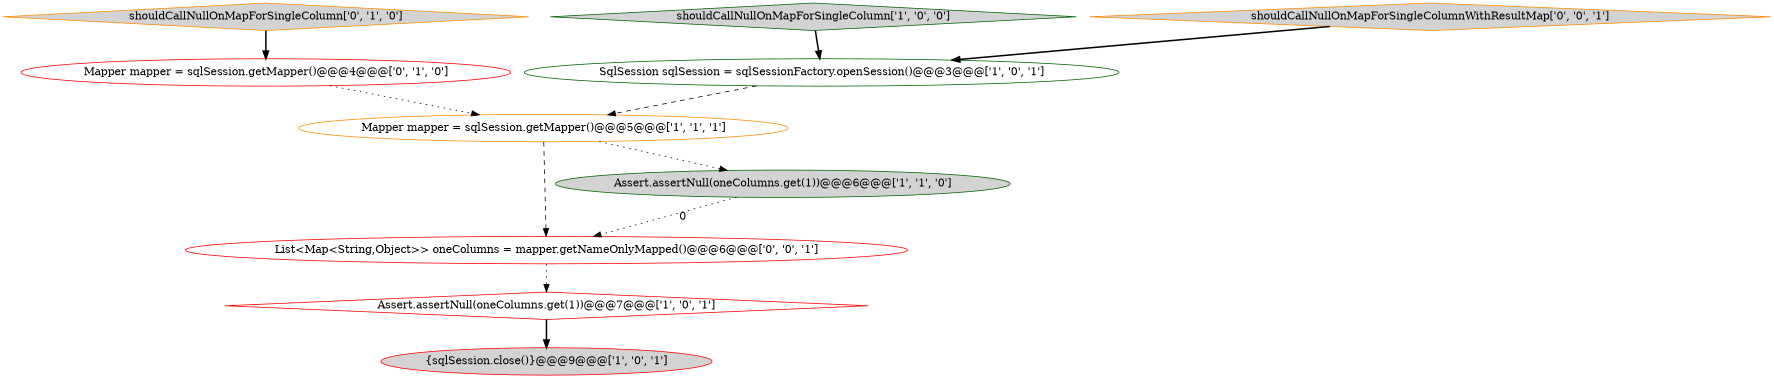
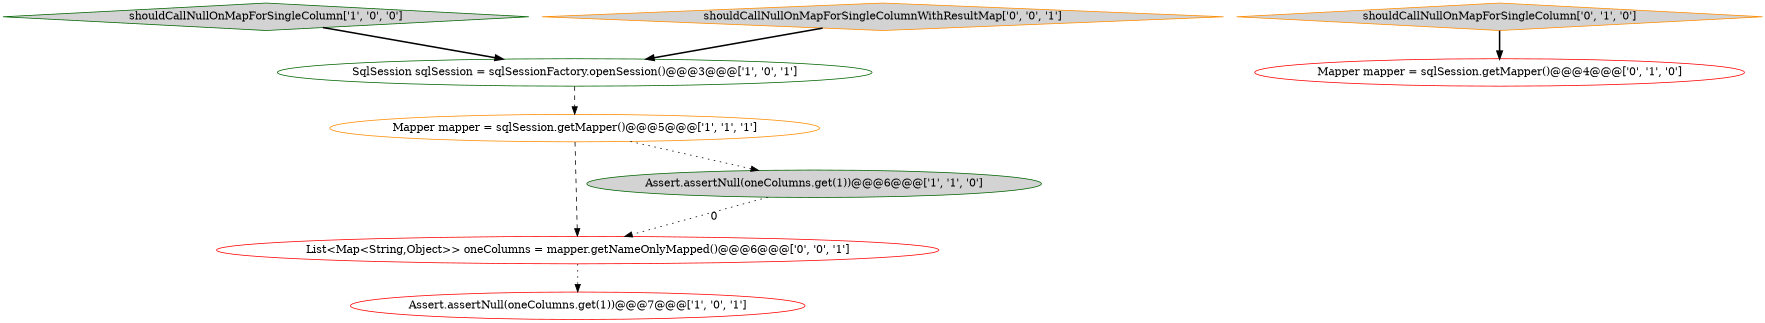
(401, 100) -> none
(546, 306) -> (578, 306)
(546, 361) -> none
